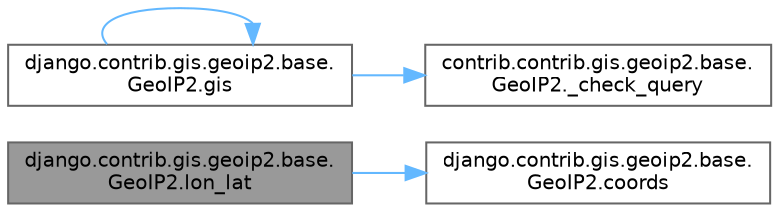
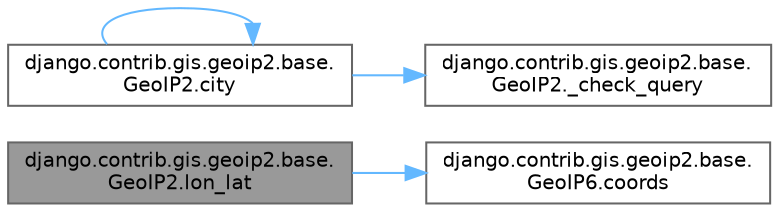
(180, 75) -> (180, 75)
(598, 75) -> (598, 75)
(598, 173) -> (598, 173)
